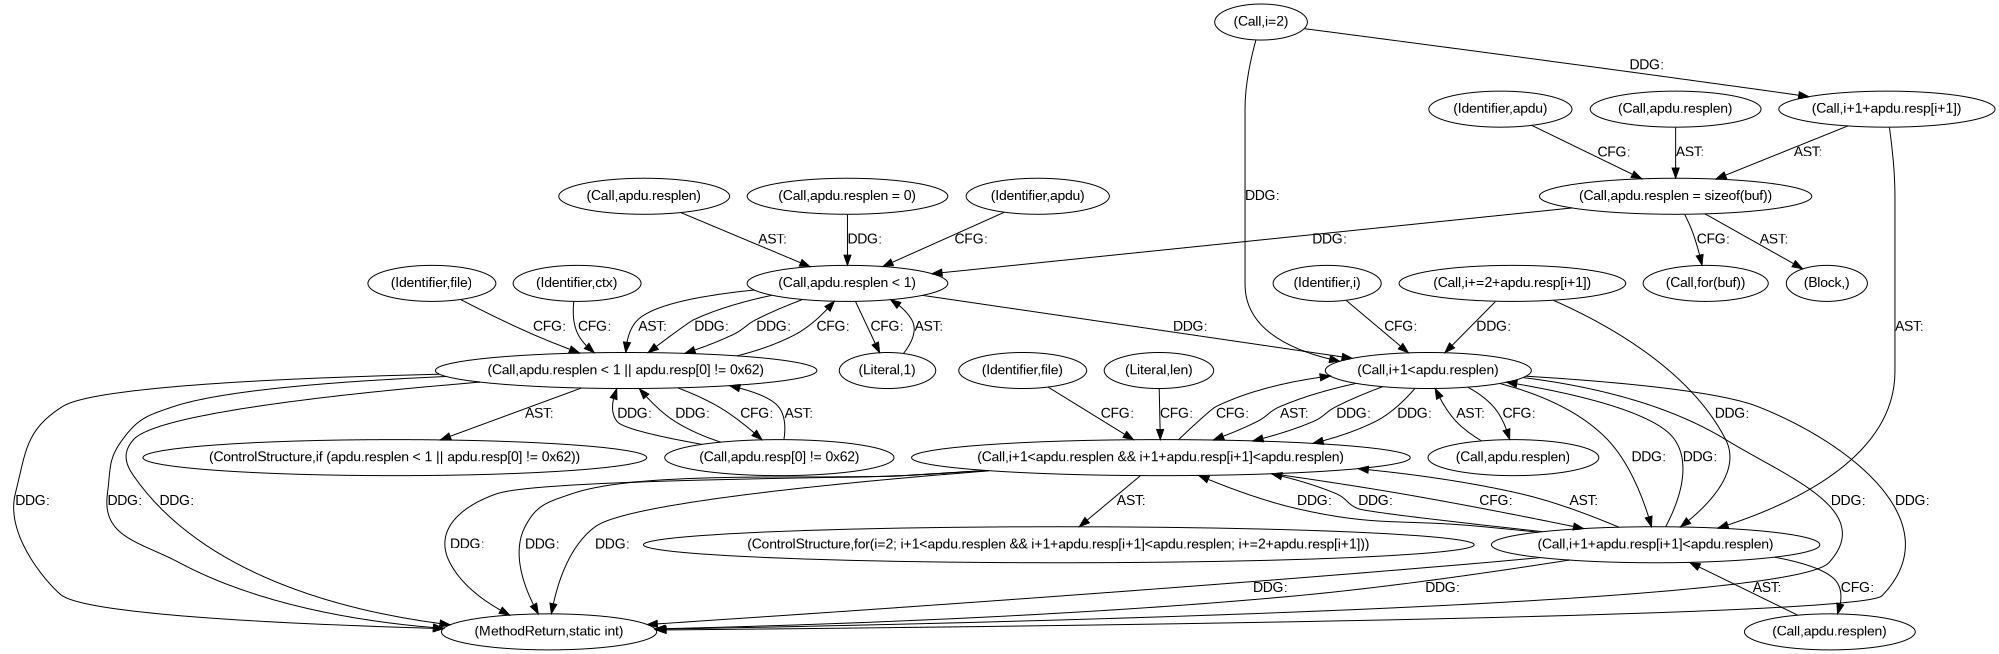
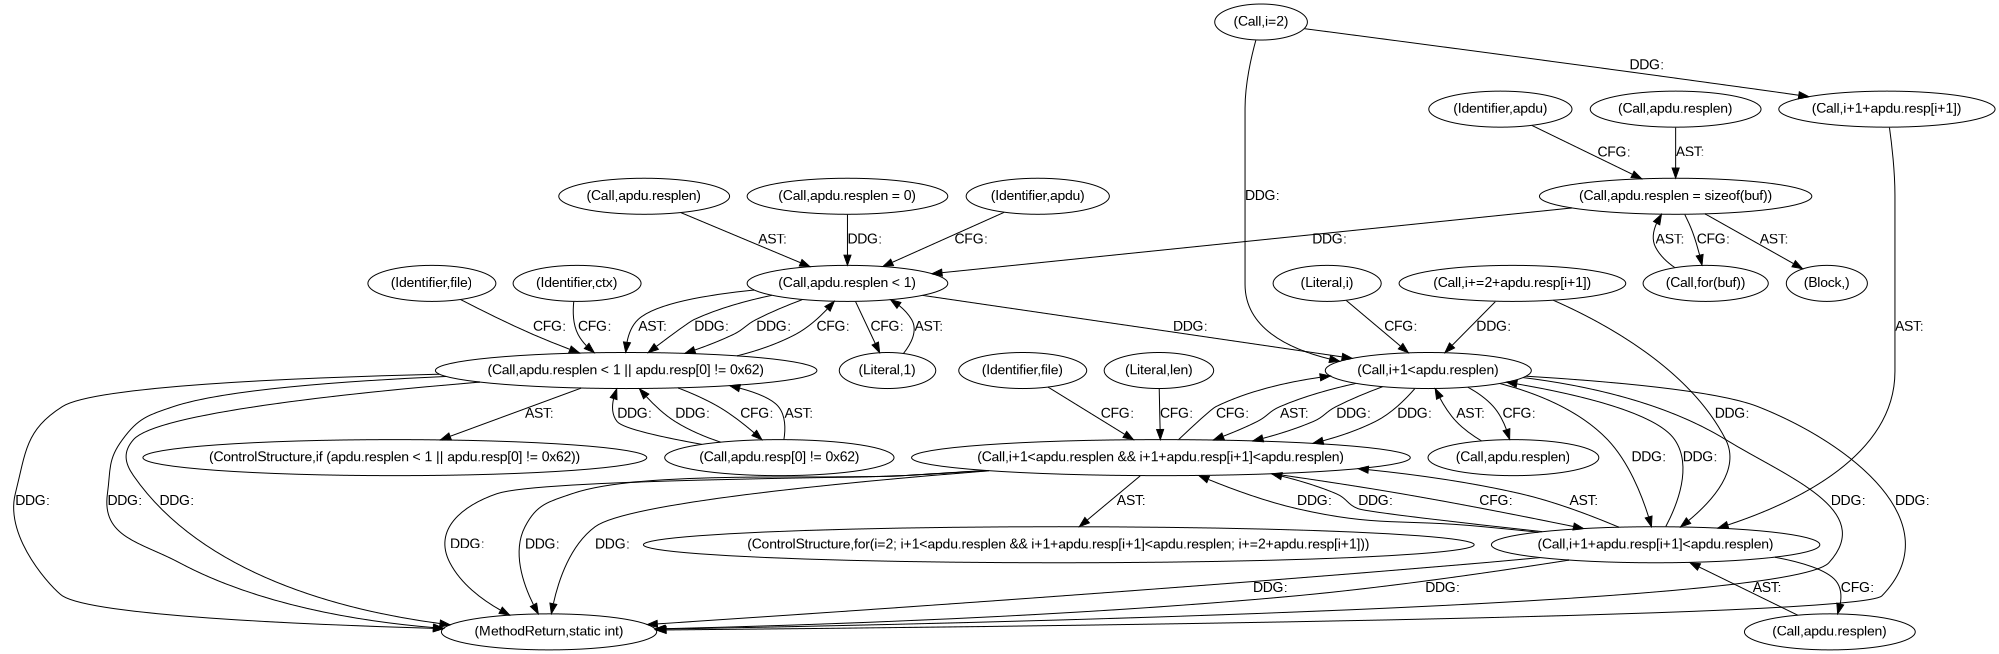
(1787, 151) -> (1656, 249)
(1327, 283) -> (1327, 283)
